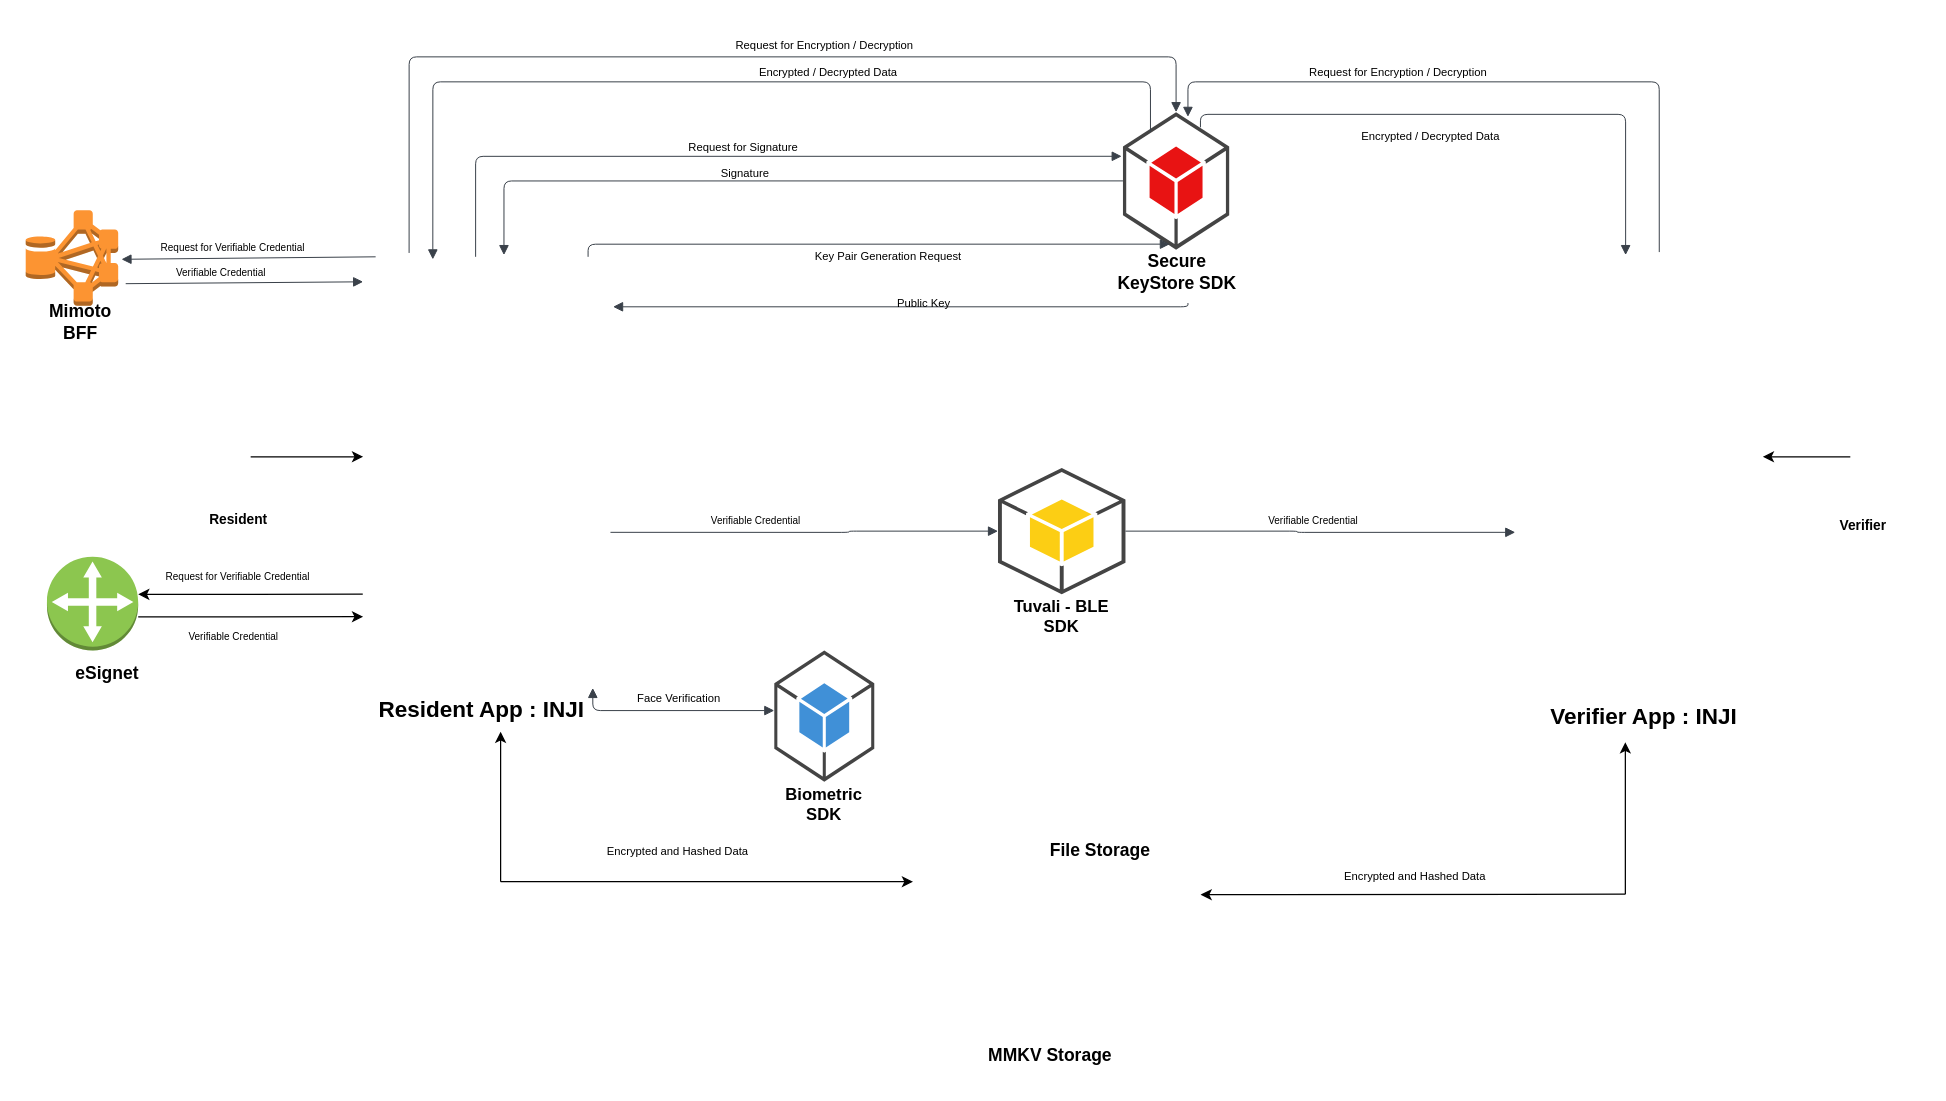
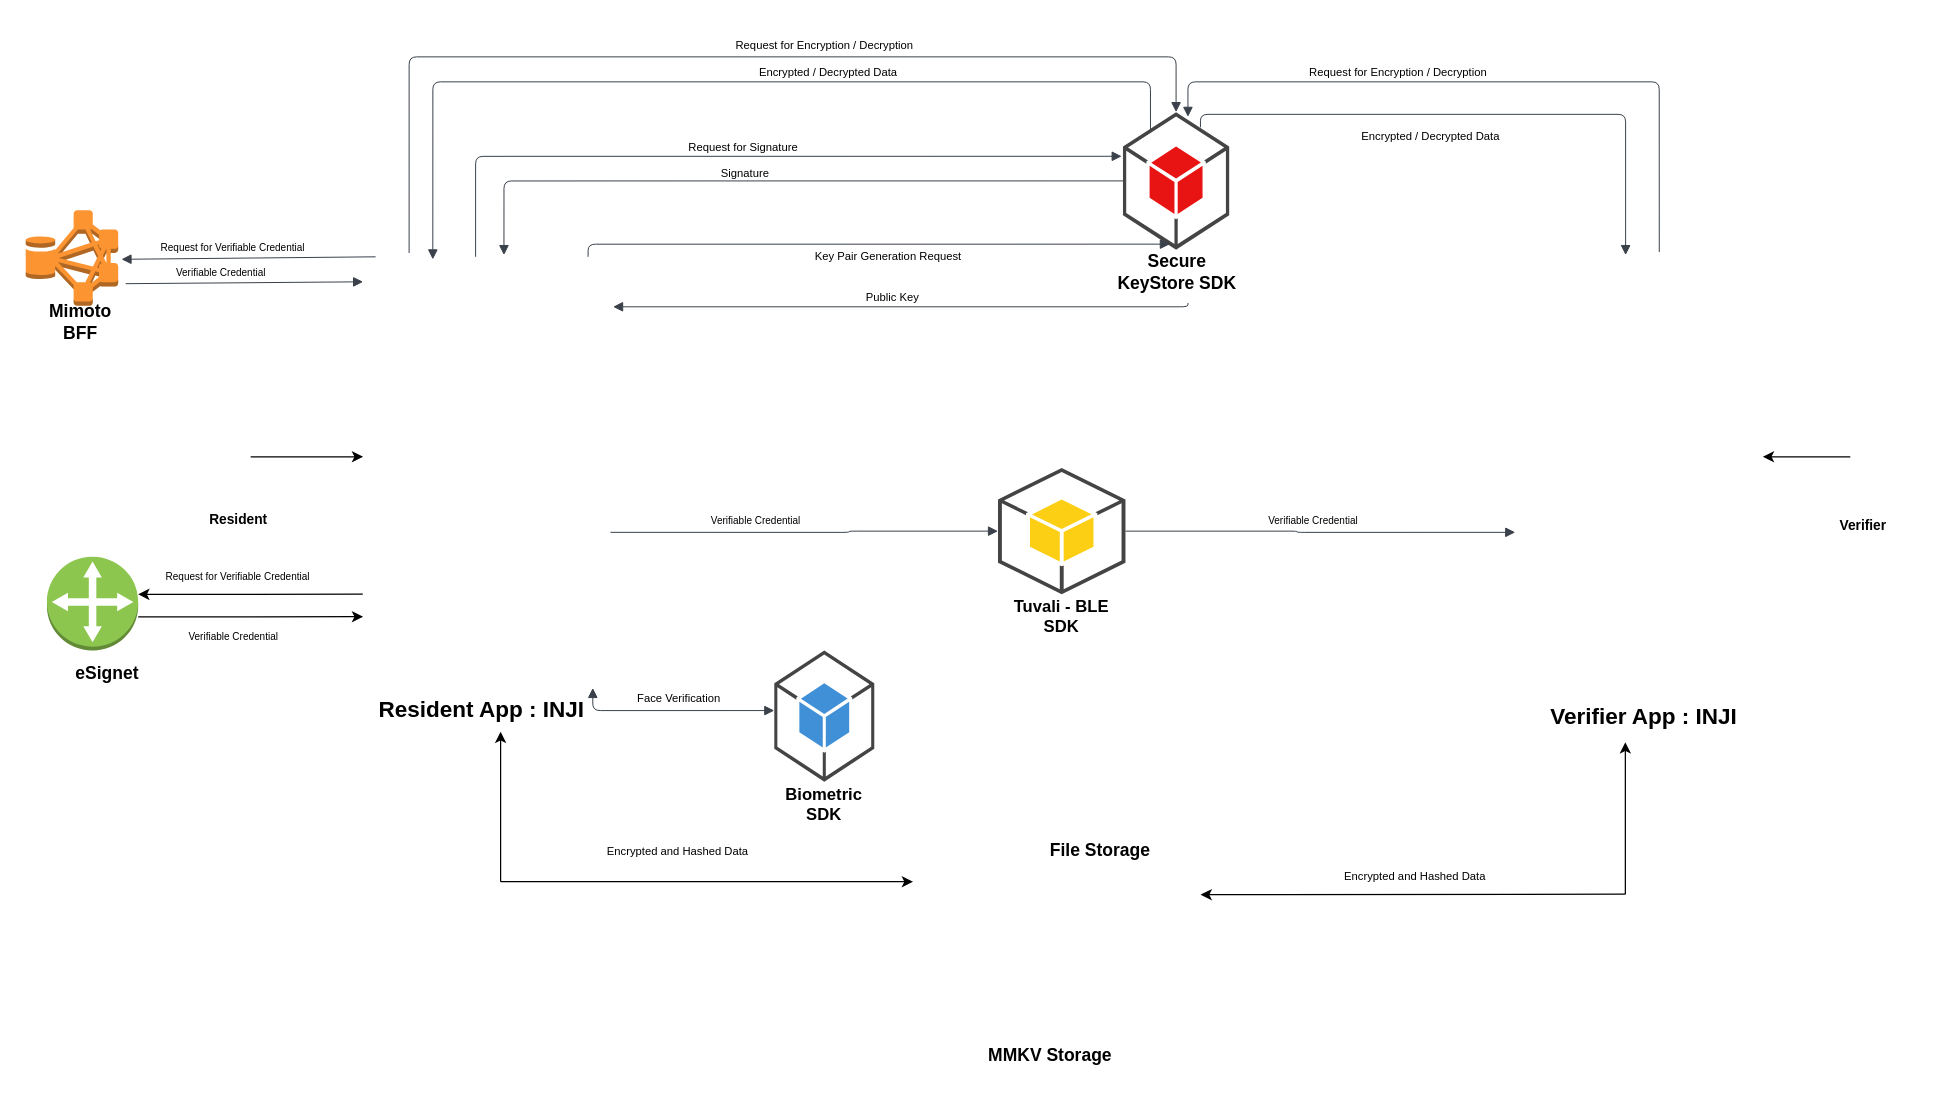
(924, 303) -> (893, 297)
